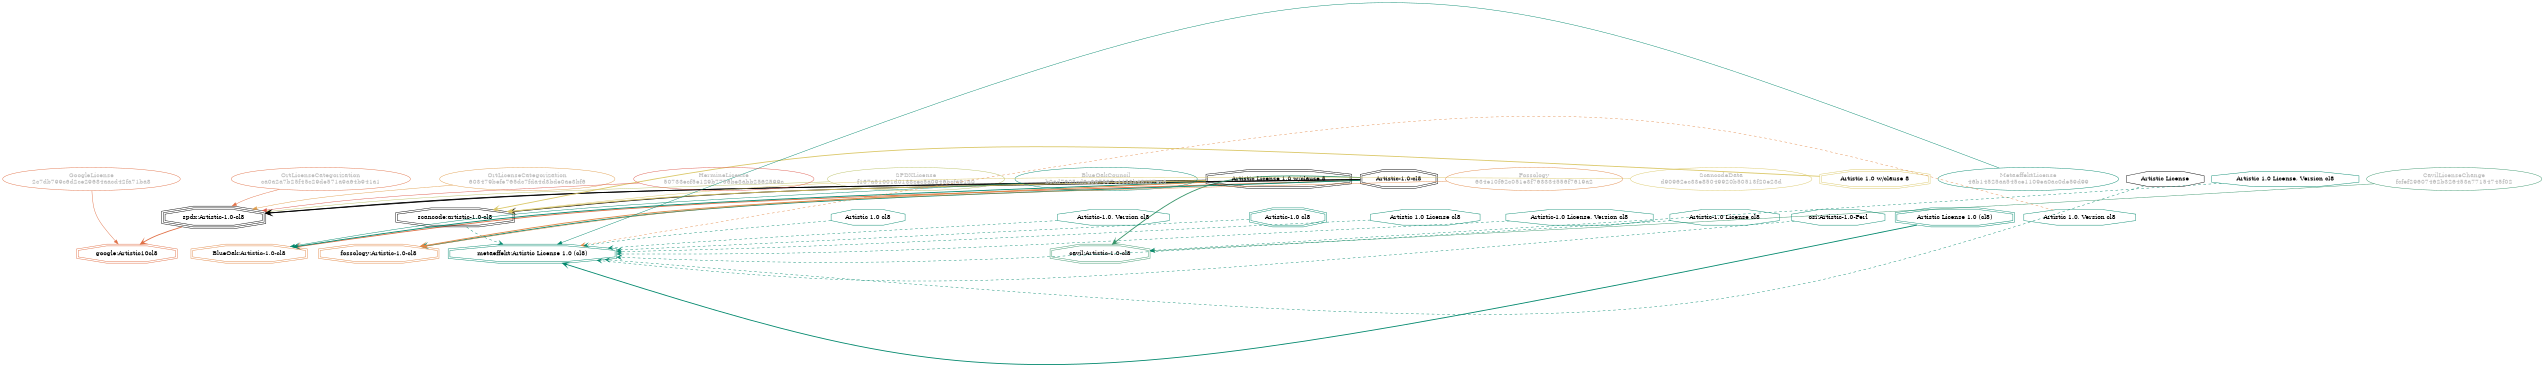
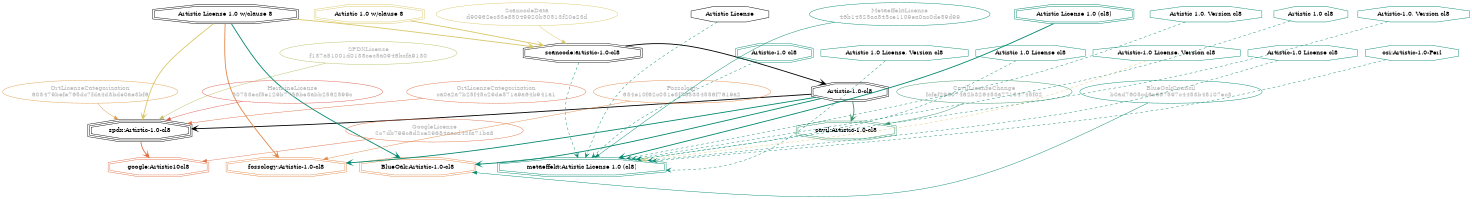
(1320, 131) -> (911, 103)
(937, 187) -> (725, 54)
(738, 189) -> (169, 62)
(828, 198) -> (652, 137)
(1688, 218) -> (803, 127)
(1066, 243) -> (900, 127)
